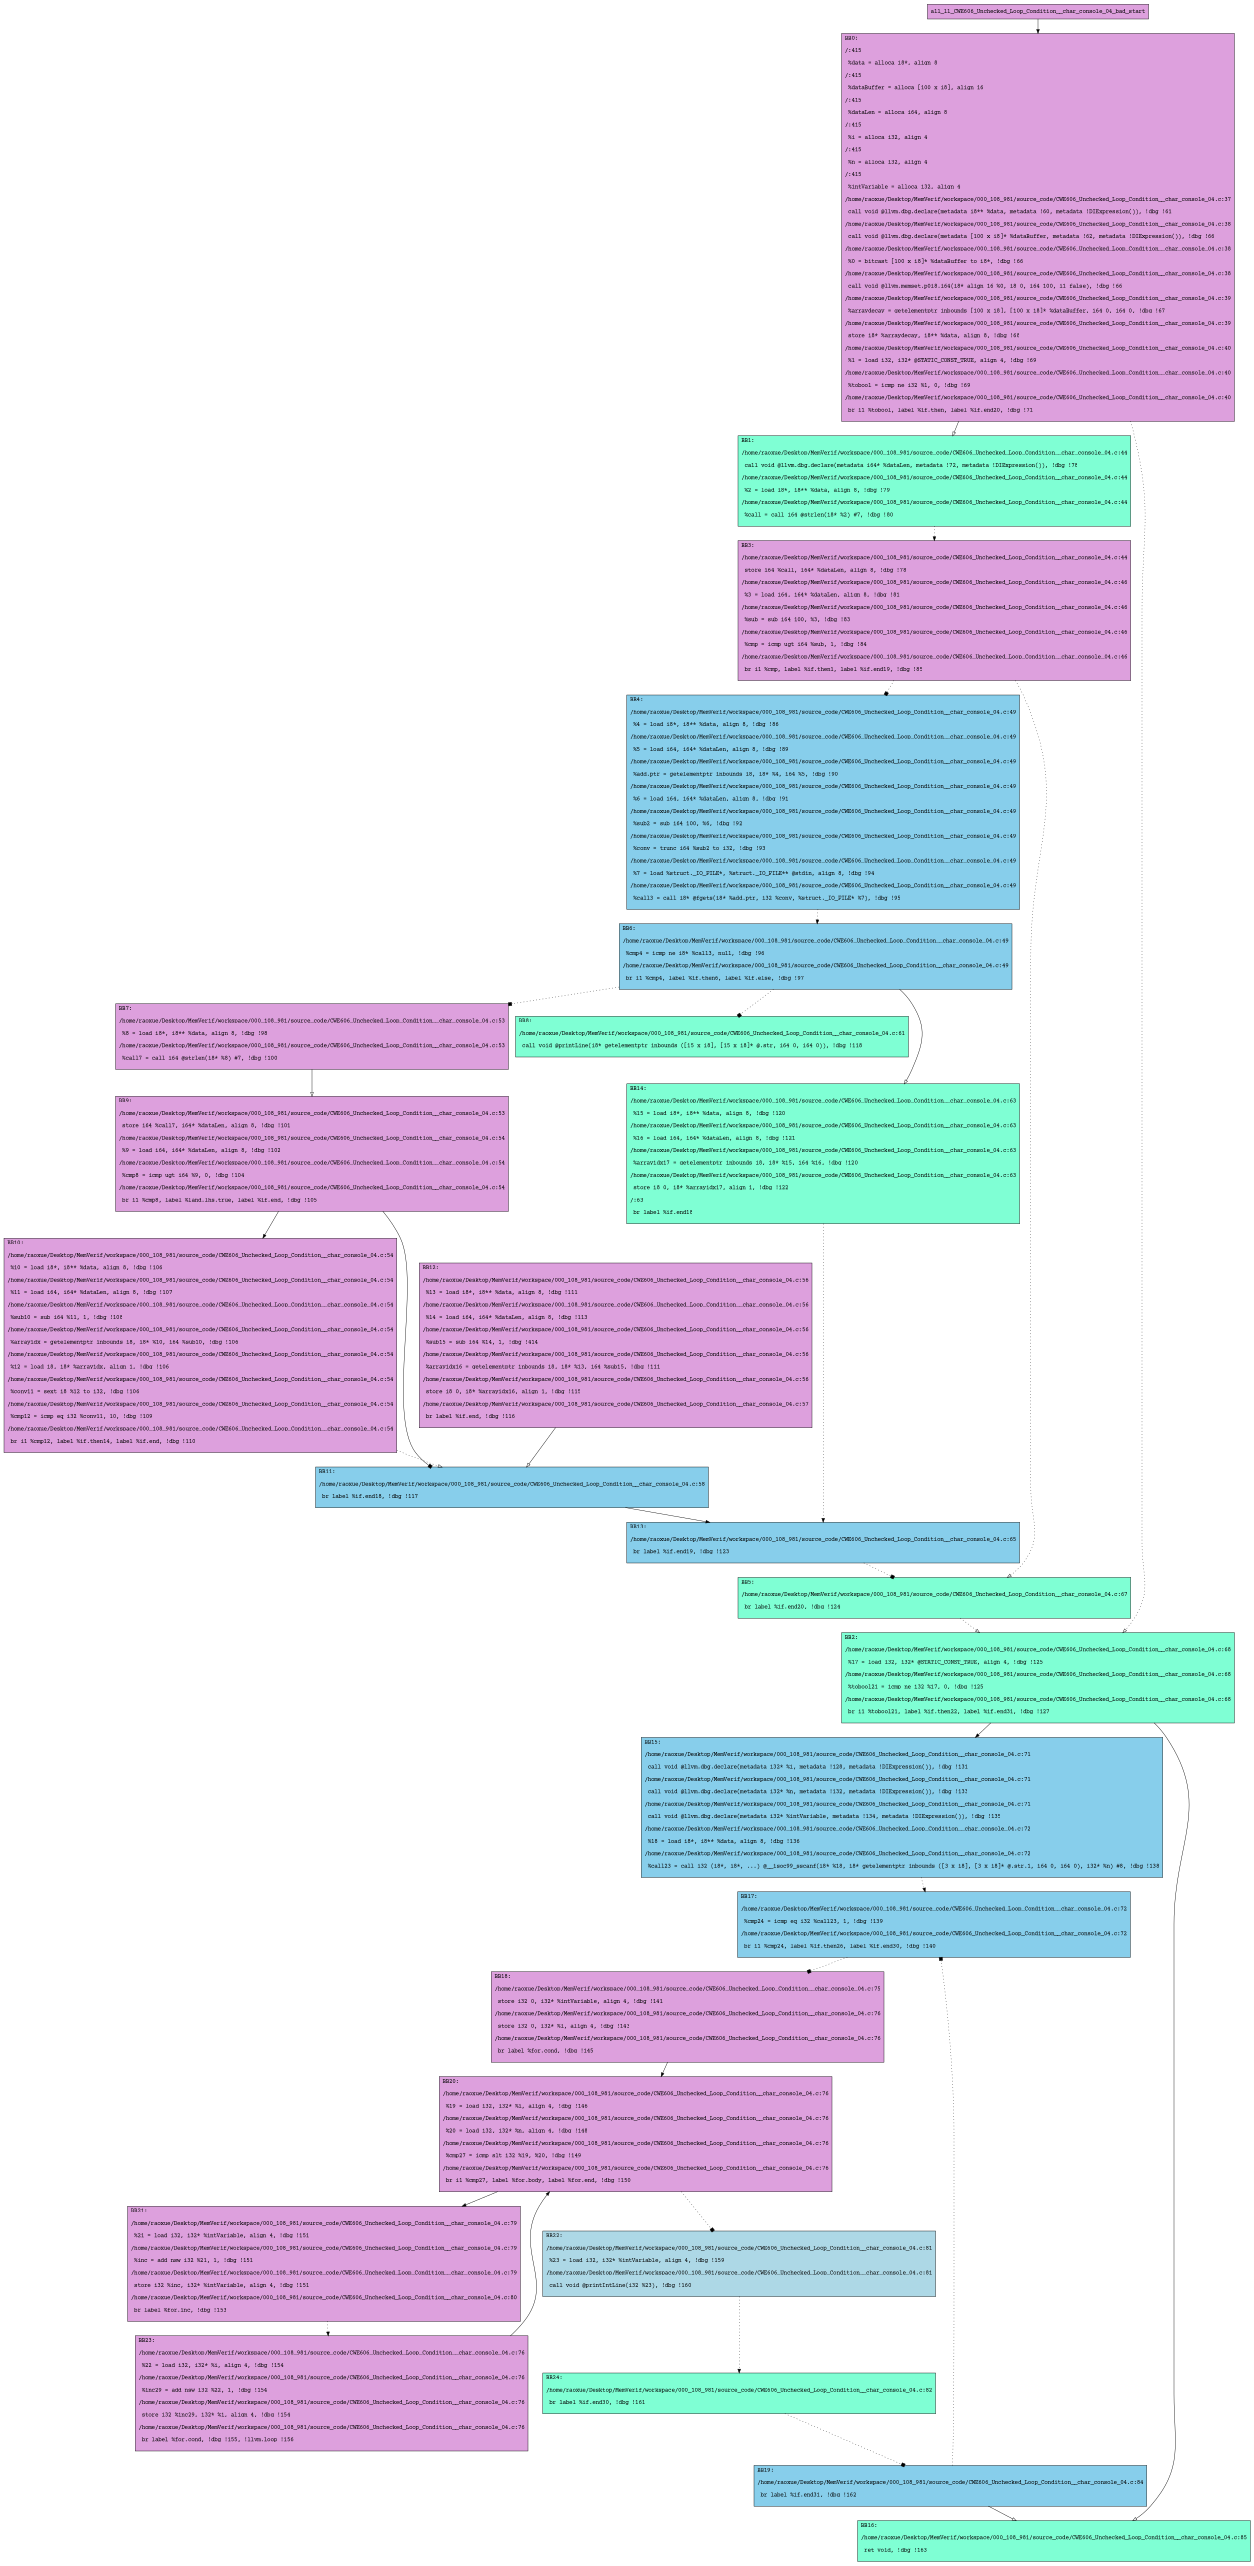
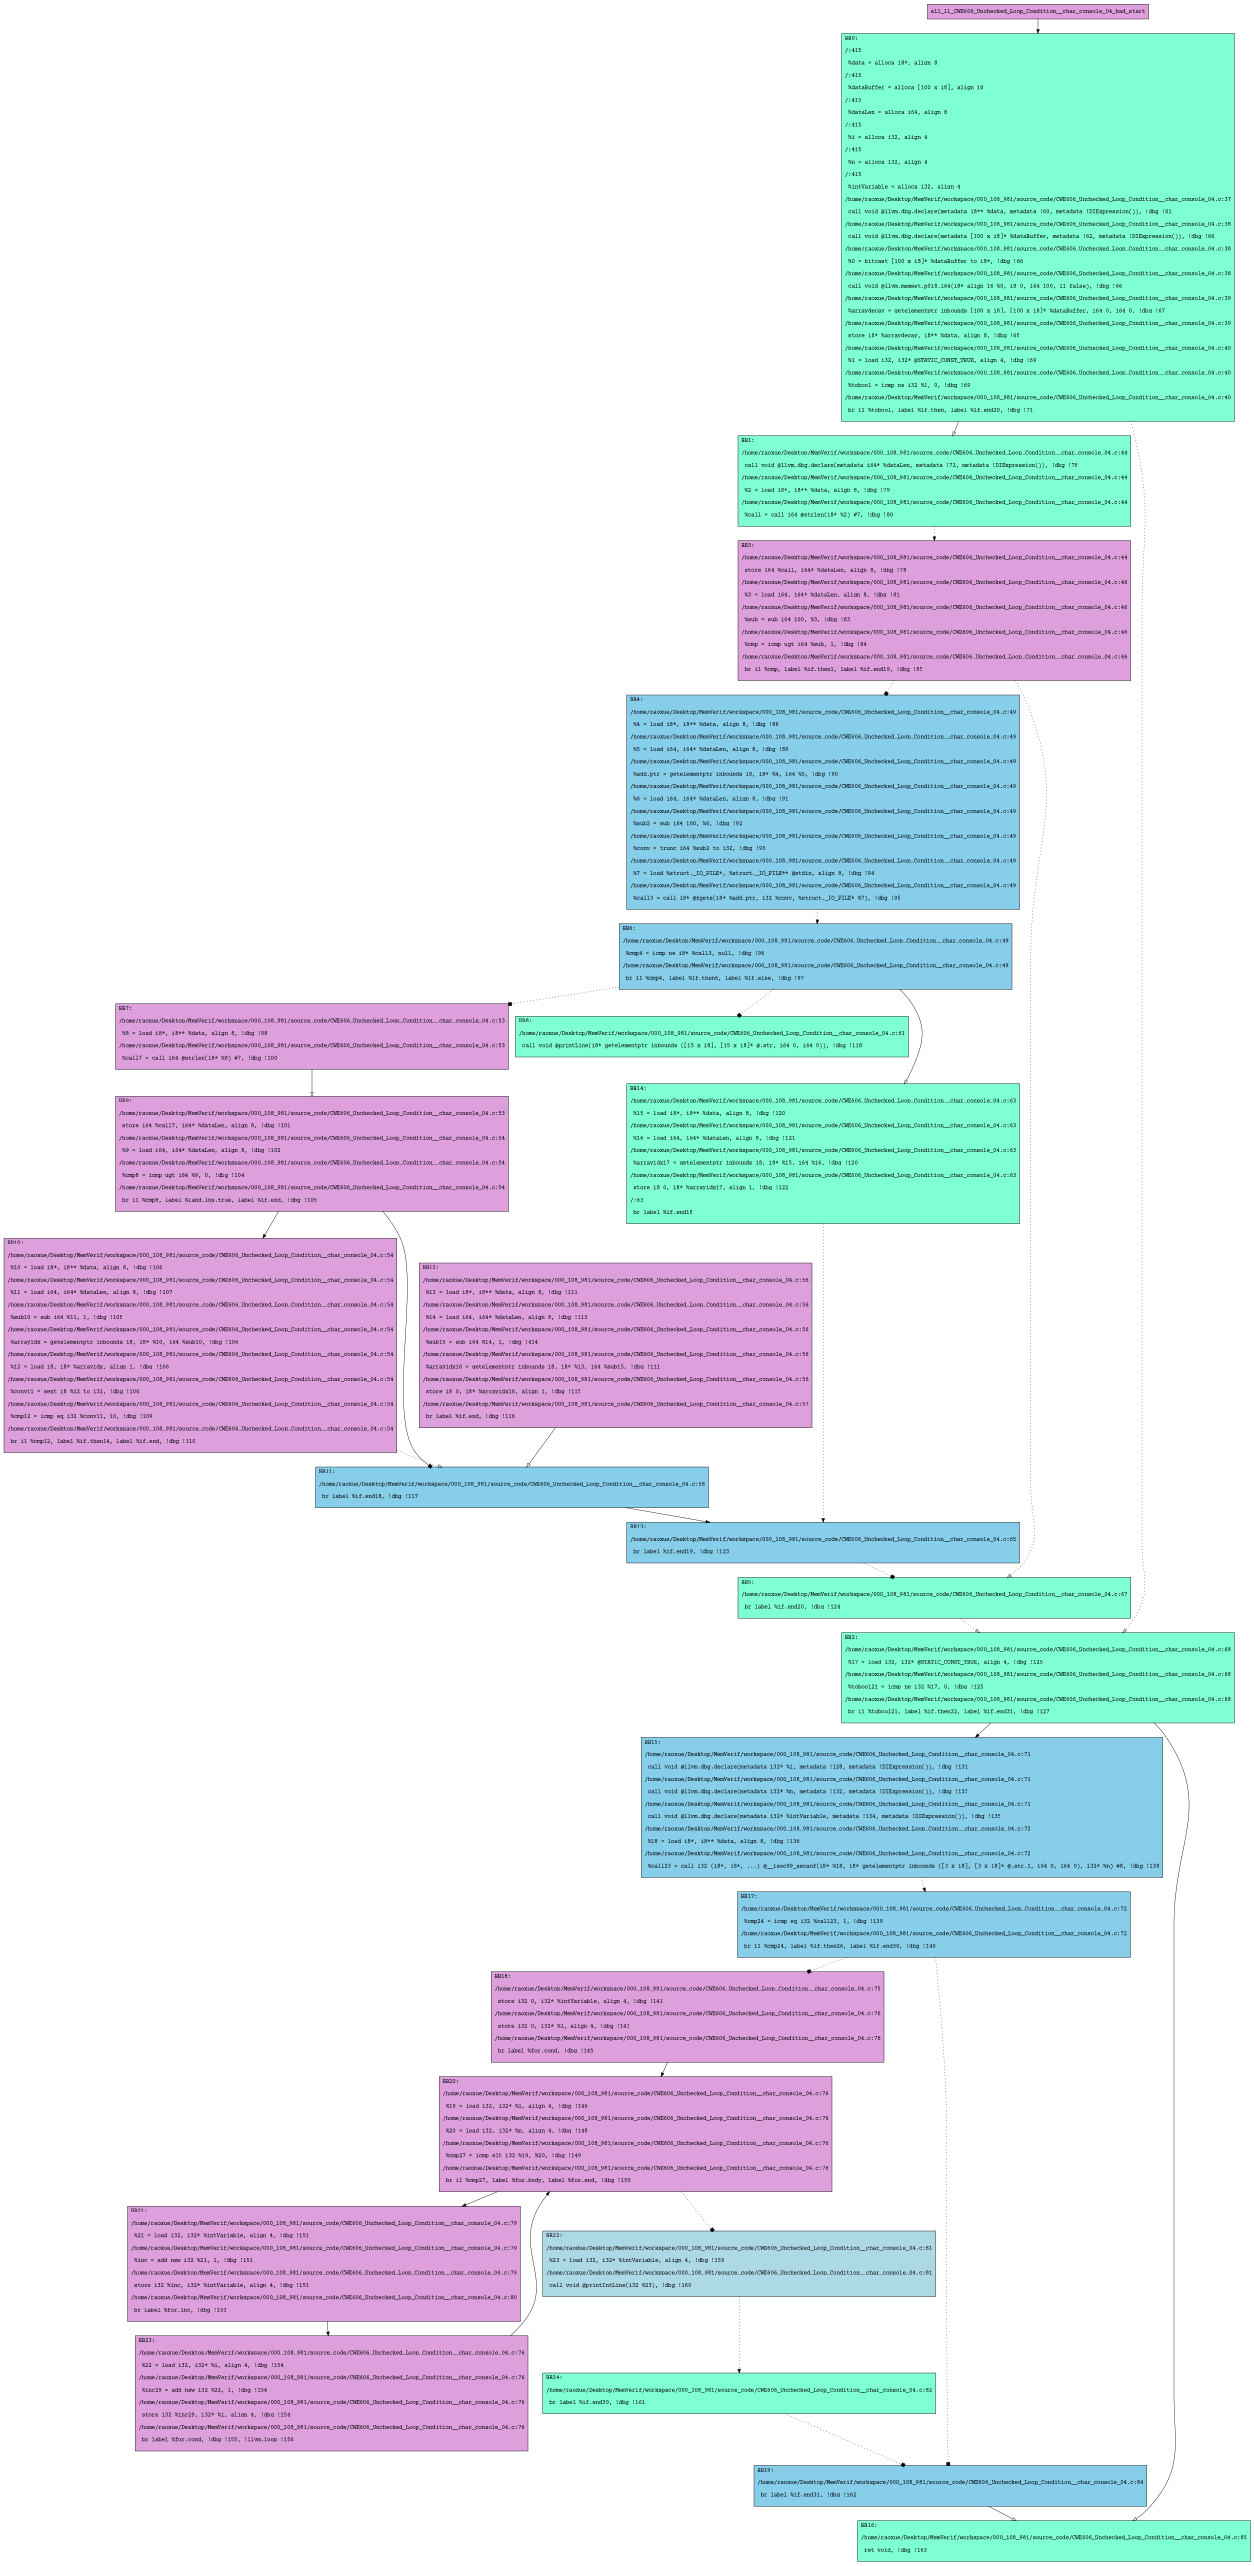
(1038, 227) -> (1038, 227)
(954, 2213) -> (947, 2209)
(328, 2327) -> (328, 2327)
